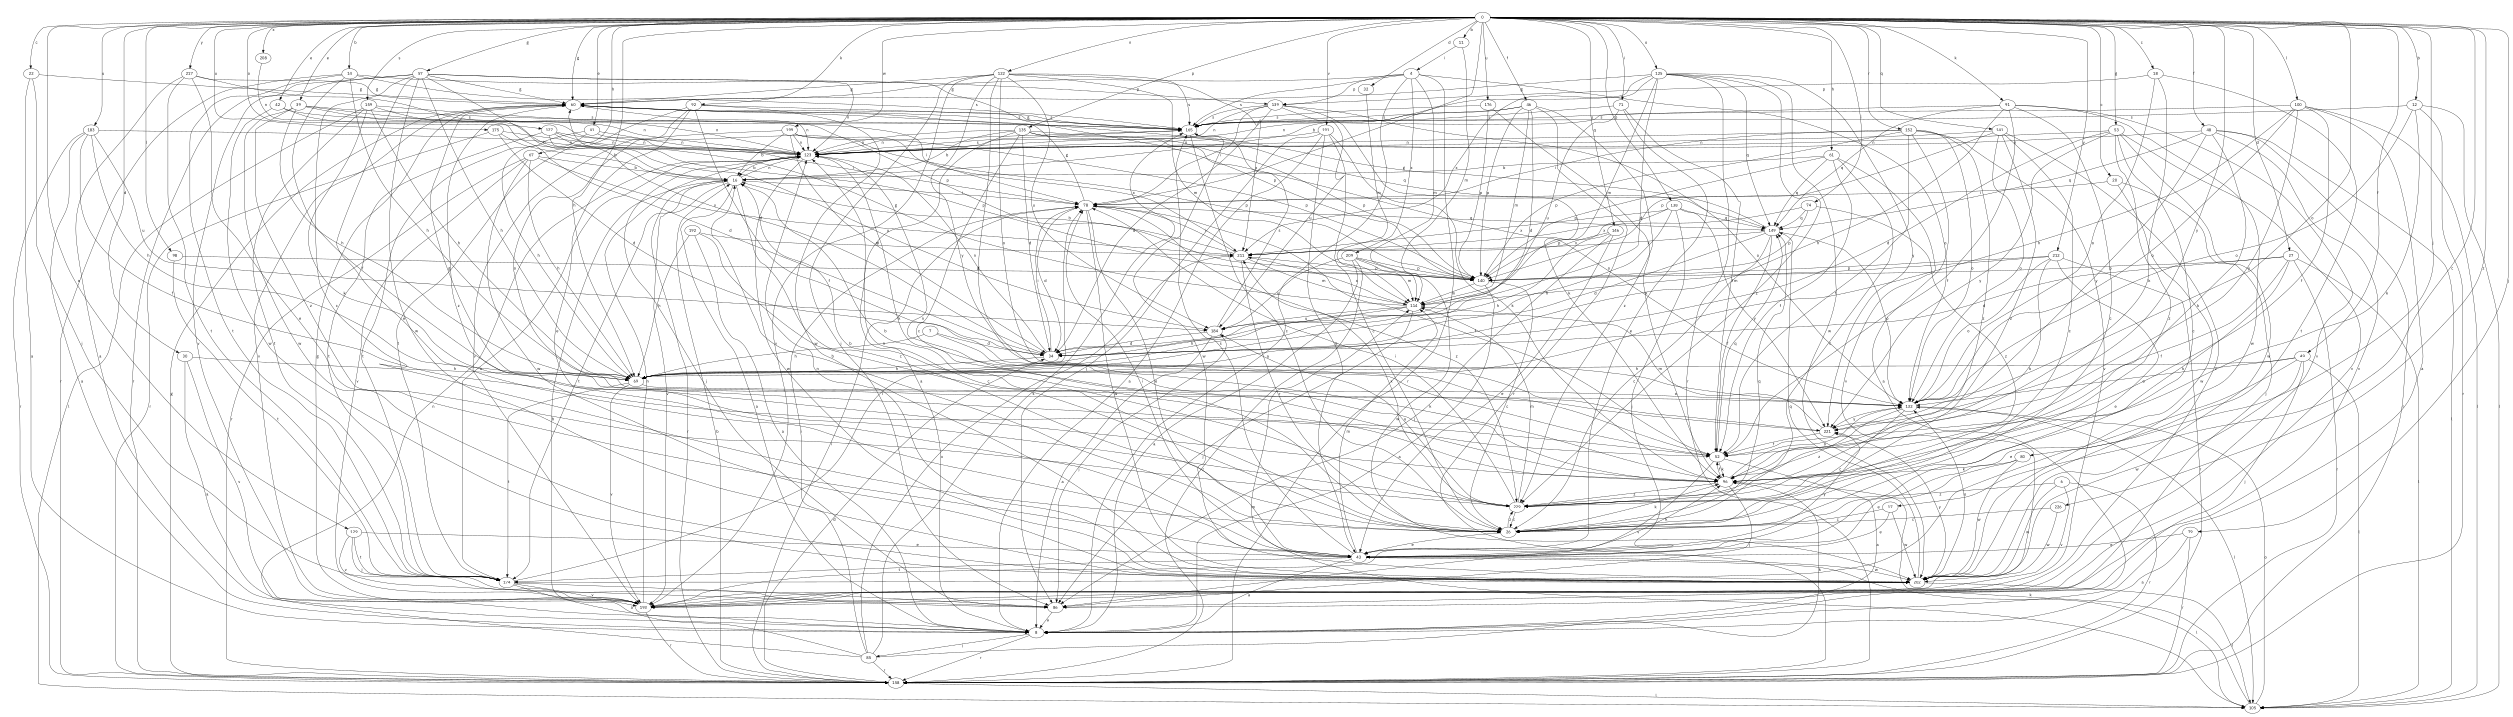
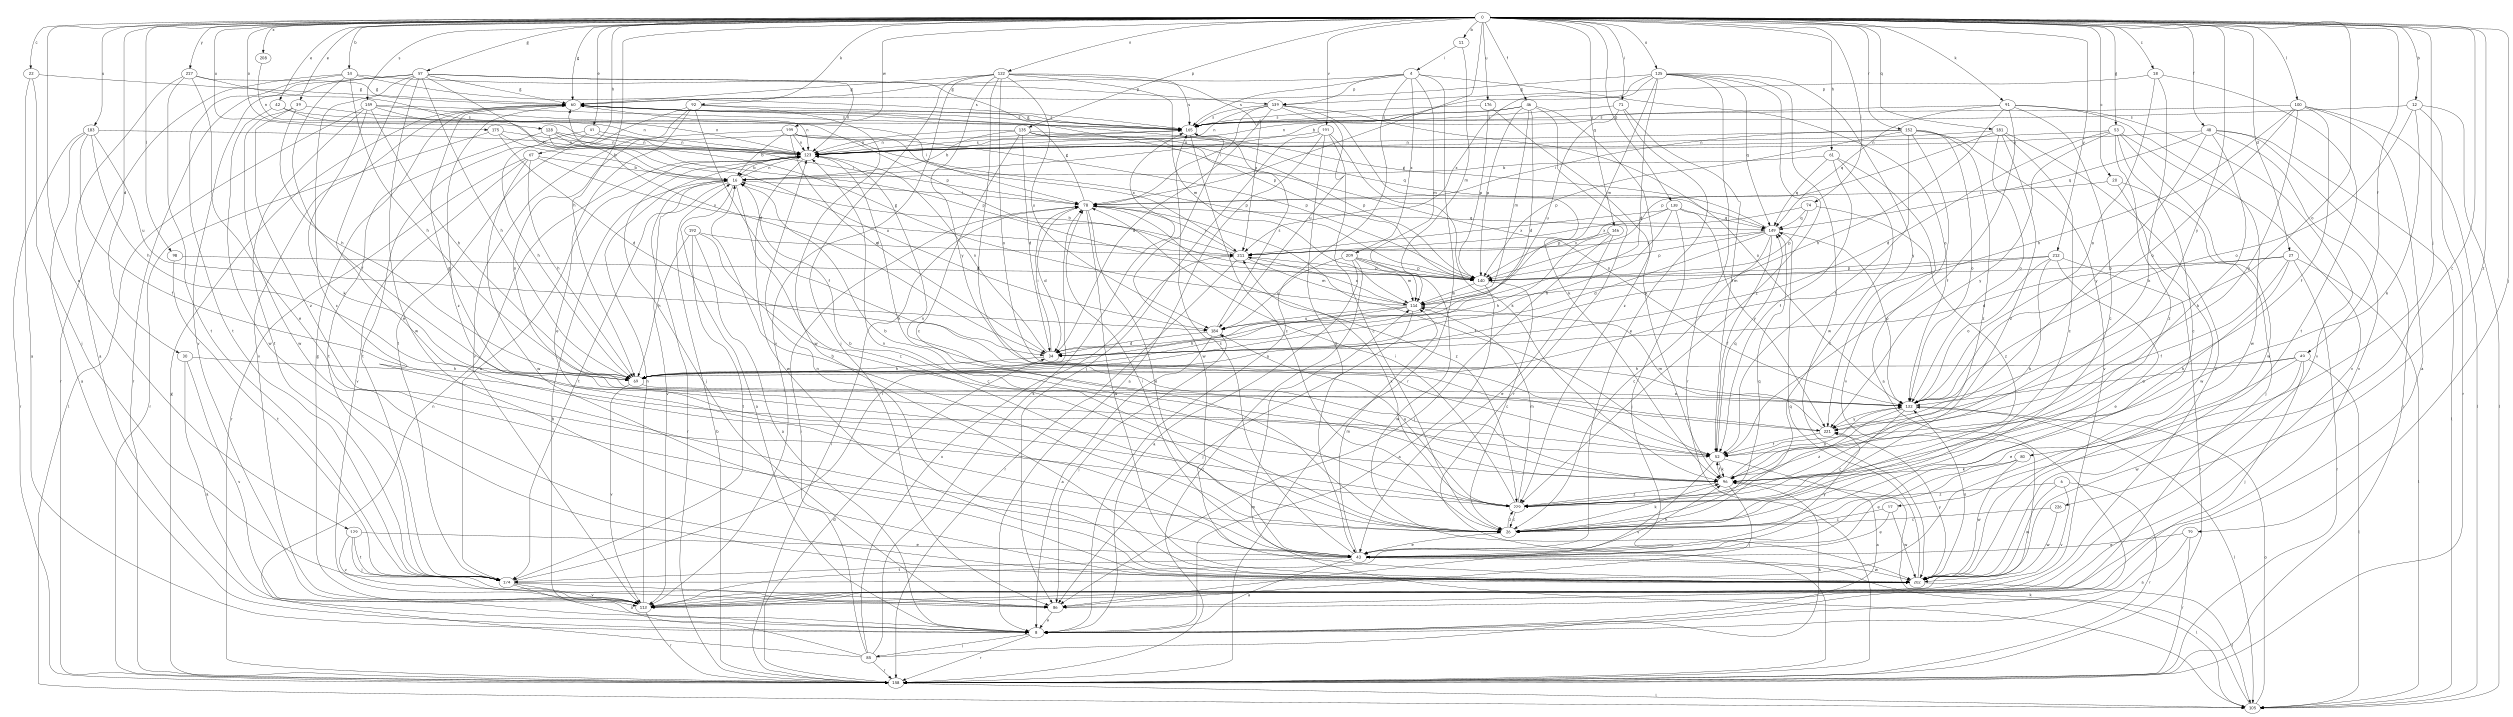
(1366, 89) -> none
(742, 121) -> (777, 118)
(549, 130) -> (549, 130)
(2000, 130) -> (2000, 130)
(1656, 195) -> (1628, 256)
(655, 206) -> none
(930, 331) -> none
(905, 357) -> none
(508, 433) -> (741, 472)
(1309, 443) -> (1029, 445)
(643, 608) -> (643, 608)
